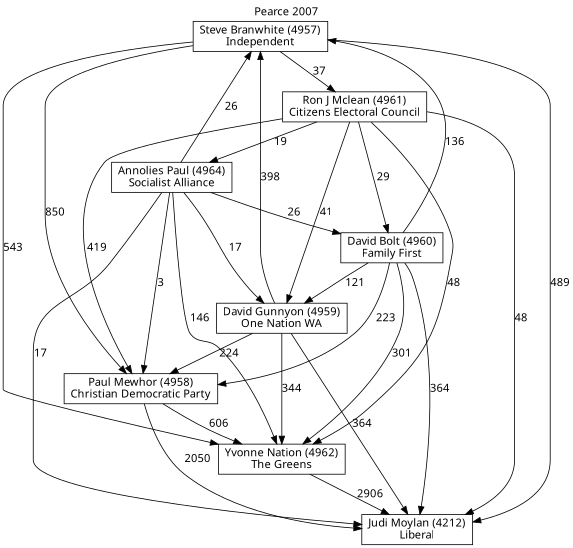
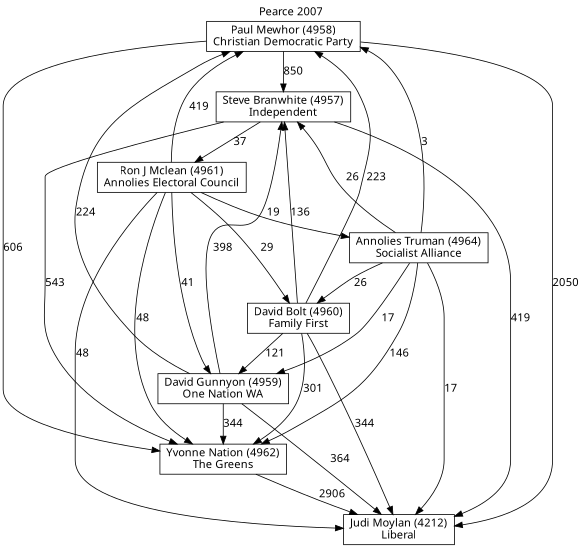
(355, 107) -> (172, 177)
(45, 164) -> (283, 68)
(172, 177) -> (419, 248)
(560, 283) -> (521, 318)
(440, 389) -> (365, 424)
